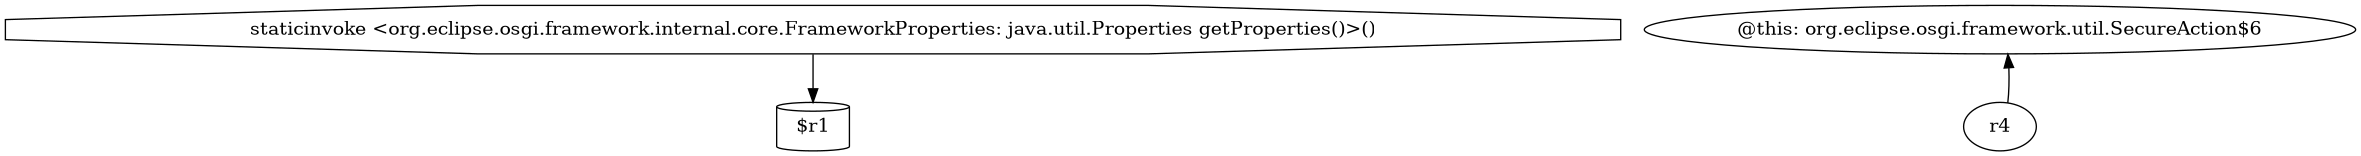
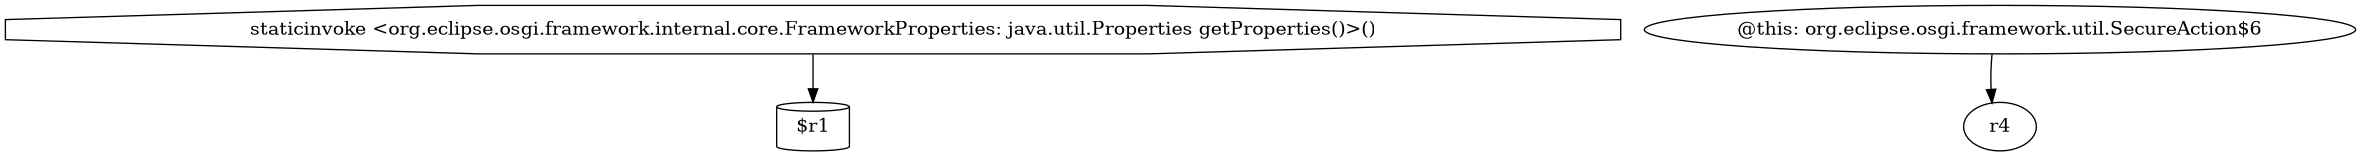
(2009, 85) -> (1991, 72)
